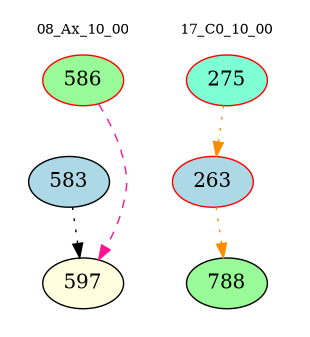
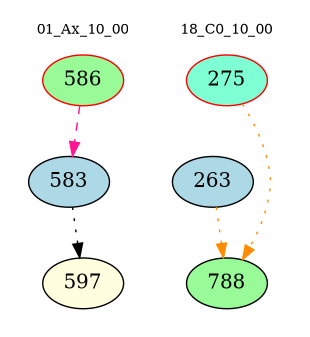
(83, 30) -> (83, 30)
(227, 30) -> (227, 30)
(221, 124) -> (270, 175)
(126, 175) -> (77, 124)
(213, 182) -> (213, 182)
